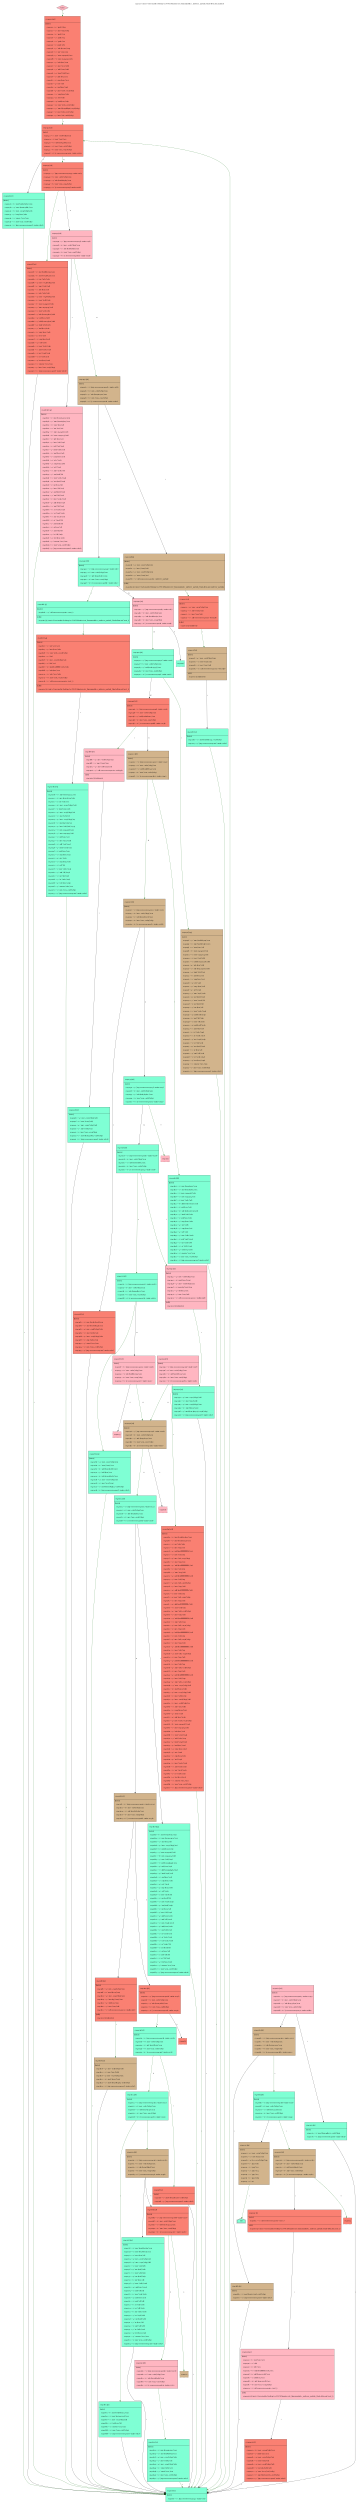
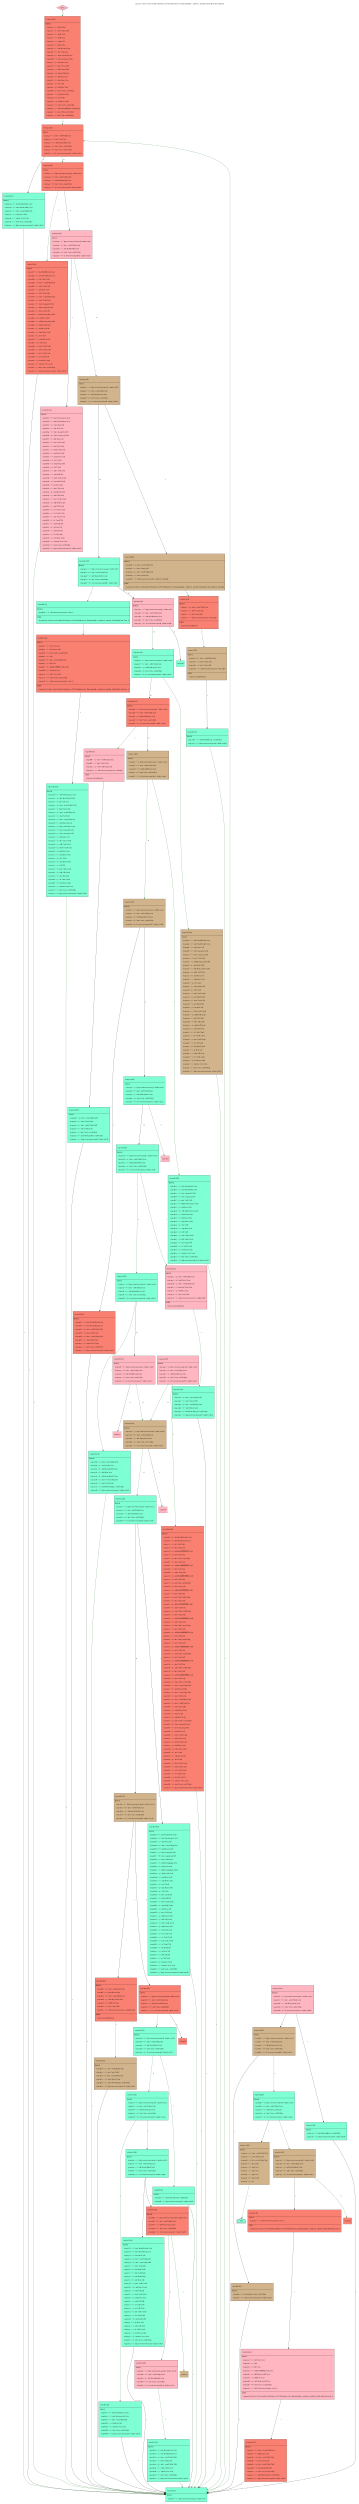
(147, 2163) -> (147, 2163)
(174, 2196) -> (174, 2196)
